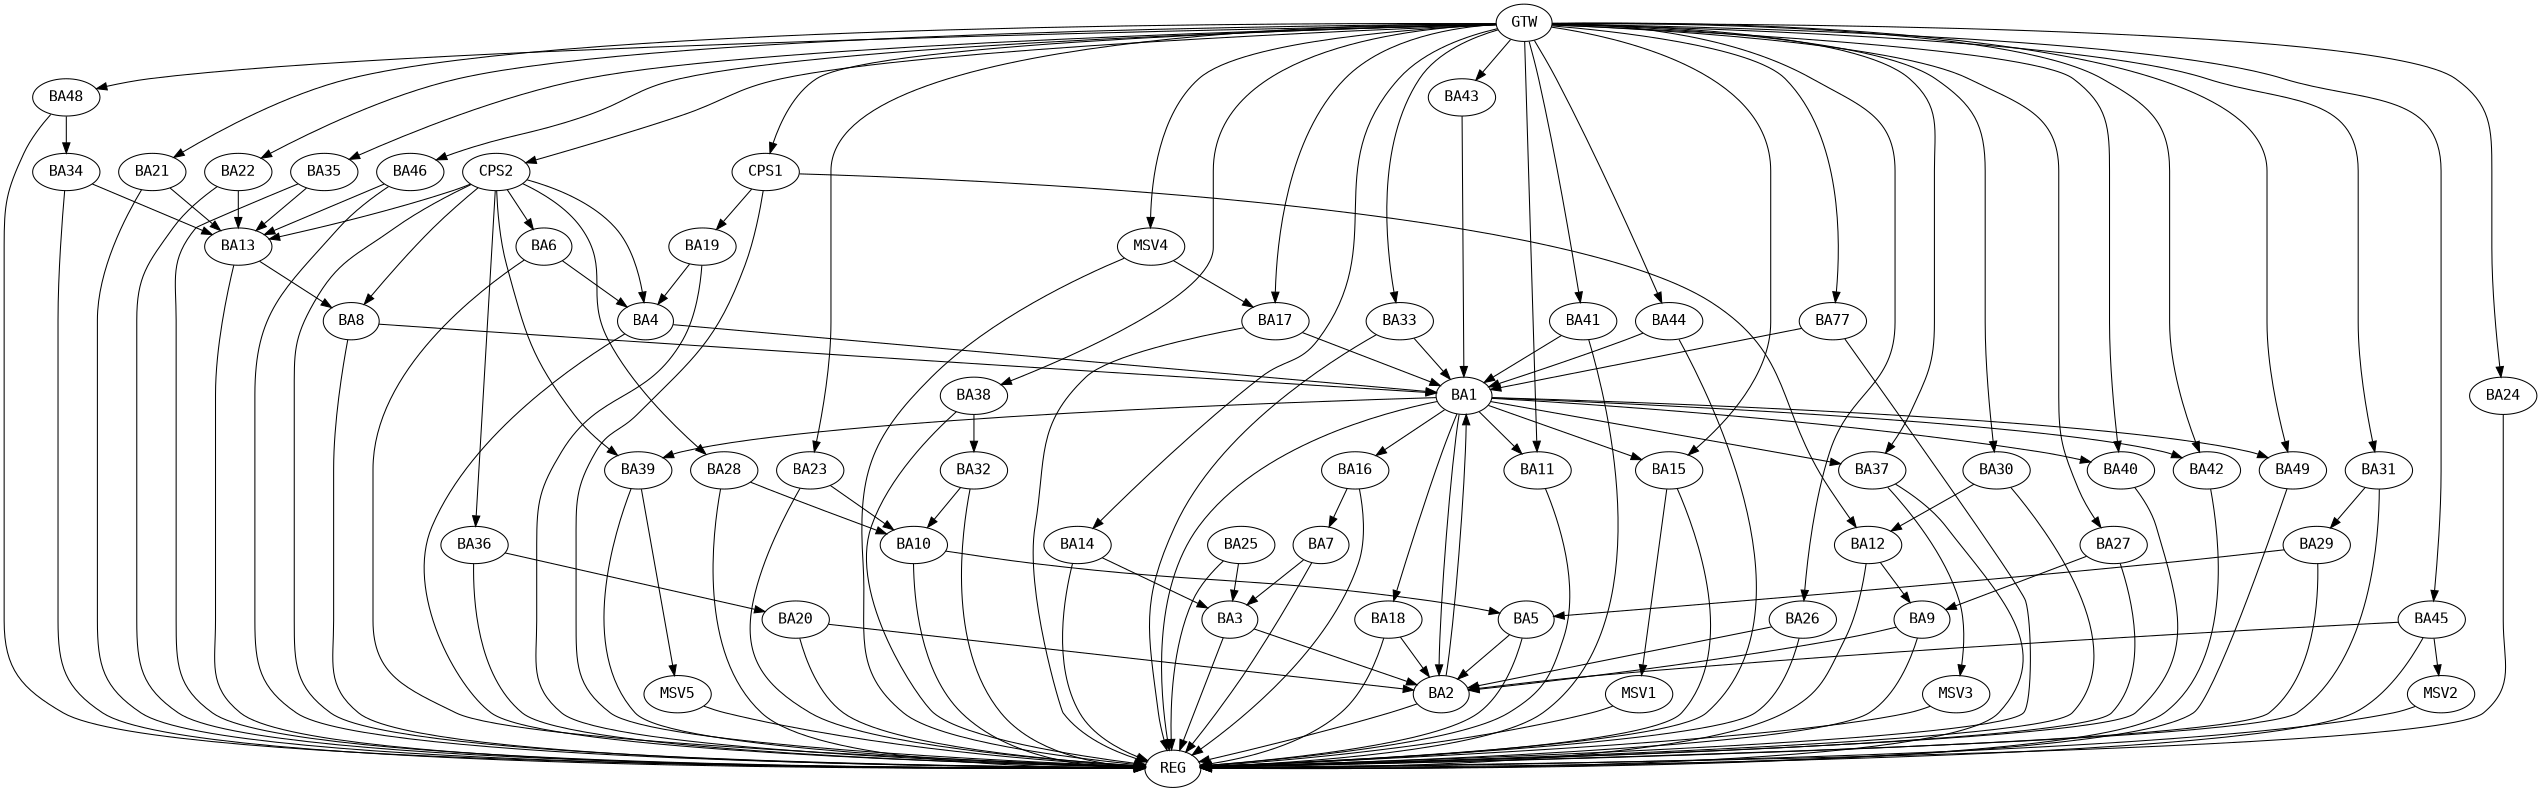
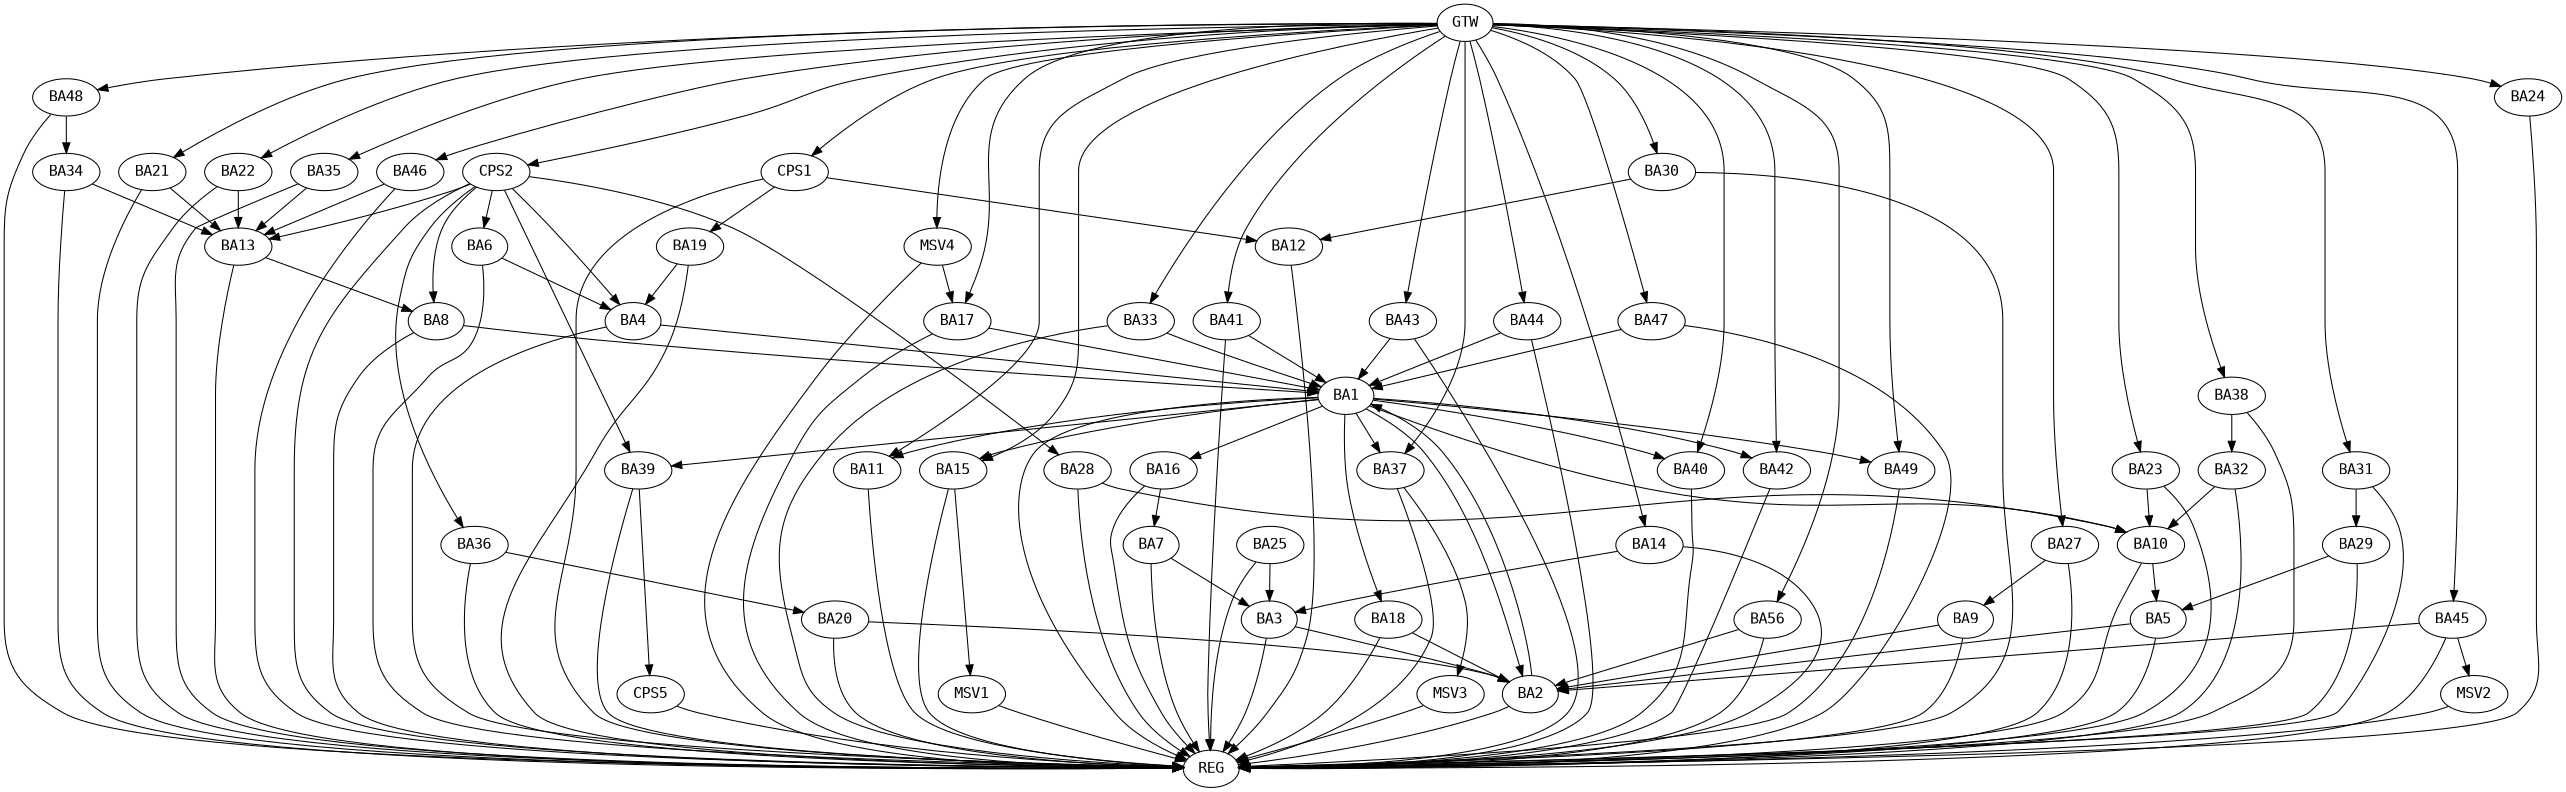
(1833, 321) -> (1652, 321)
none -> (1775, 504)
(1892, 578) -> none
(1803, 620) -> (1768, 620)
none -> (1577, 670)
(678, 694) -> (651, 694)
